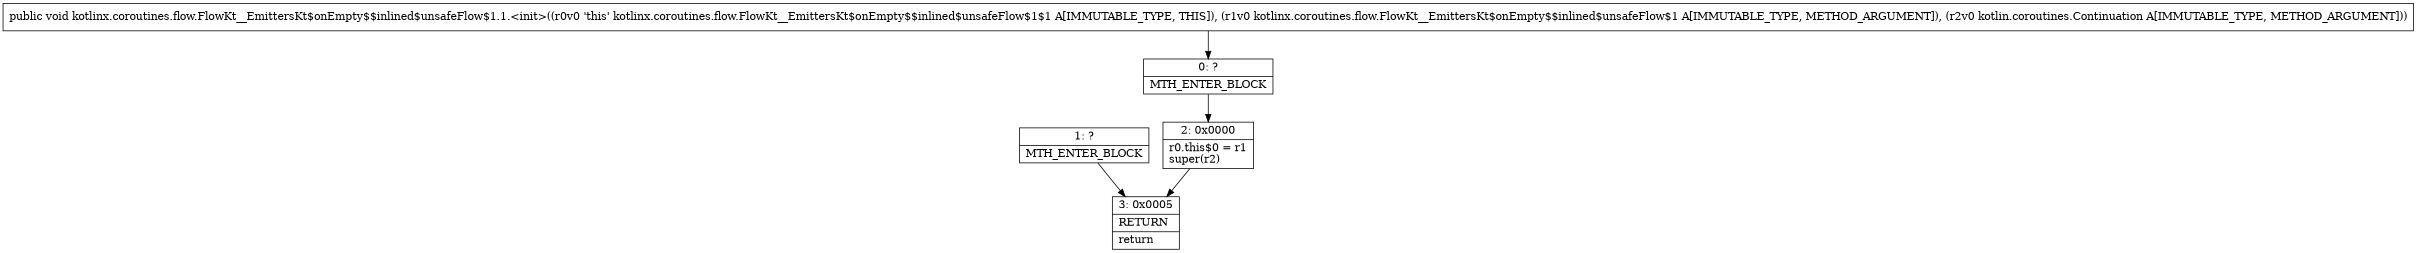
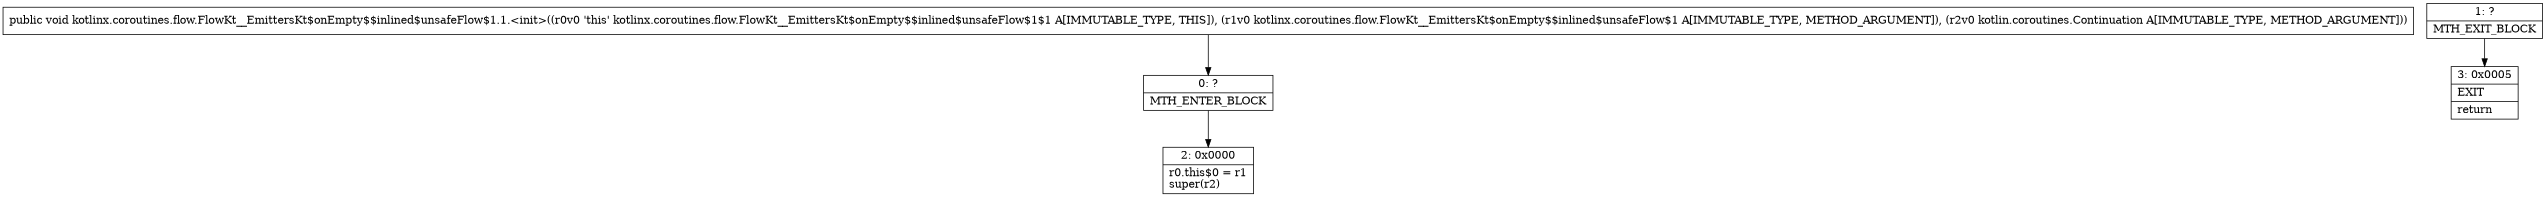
(1084, 154) -> (2485, 29)
(1181, 180) -> none
(1143, 223) -> (2471, 92)
